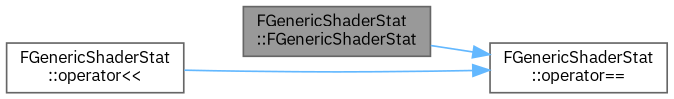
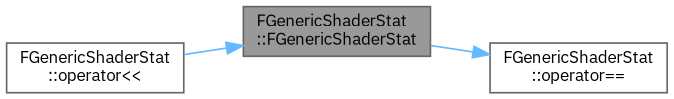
(329, 72) -> (205, 51)
